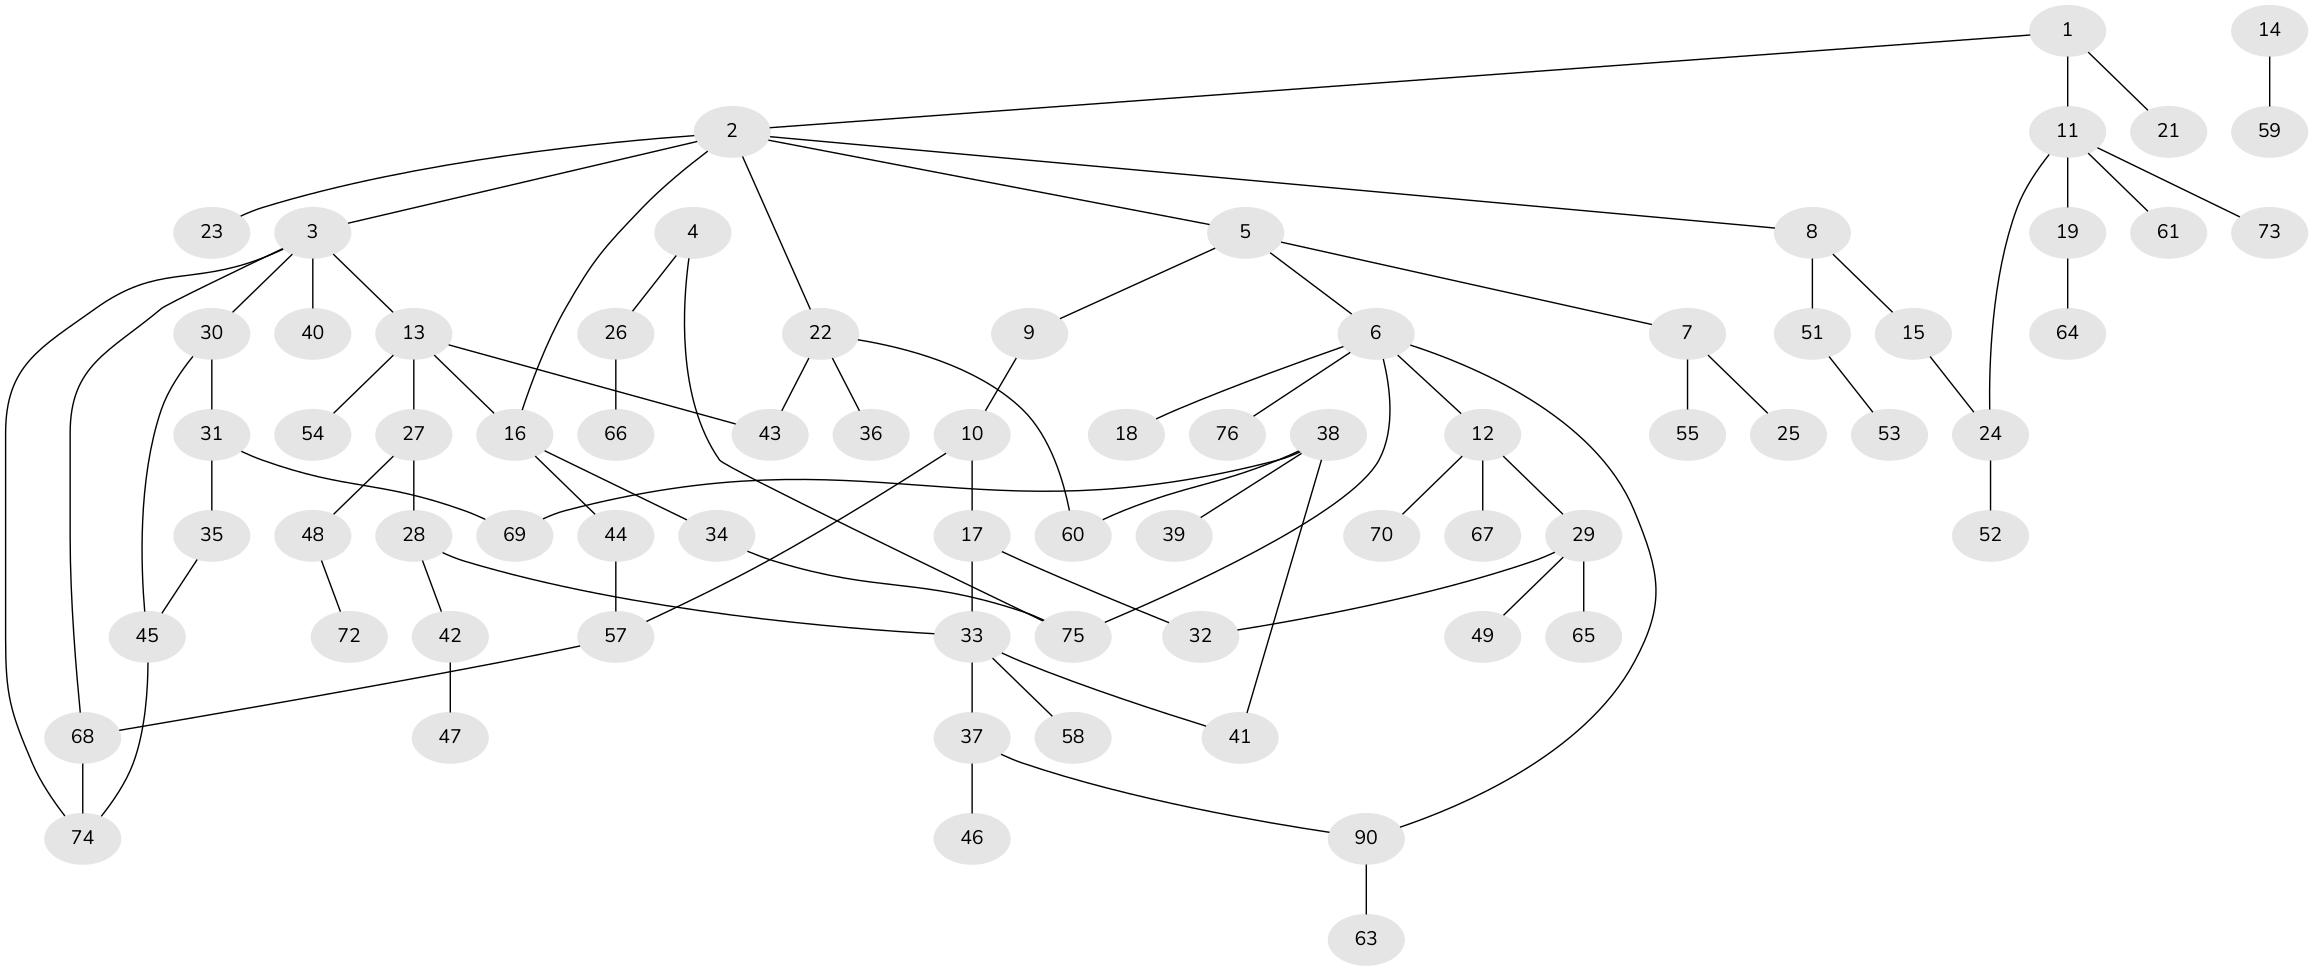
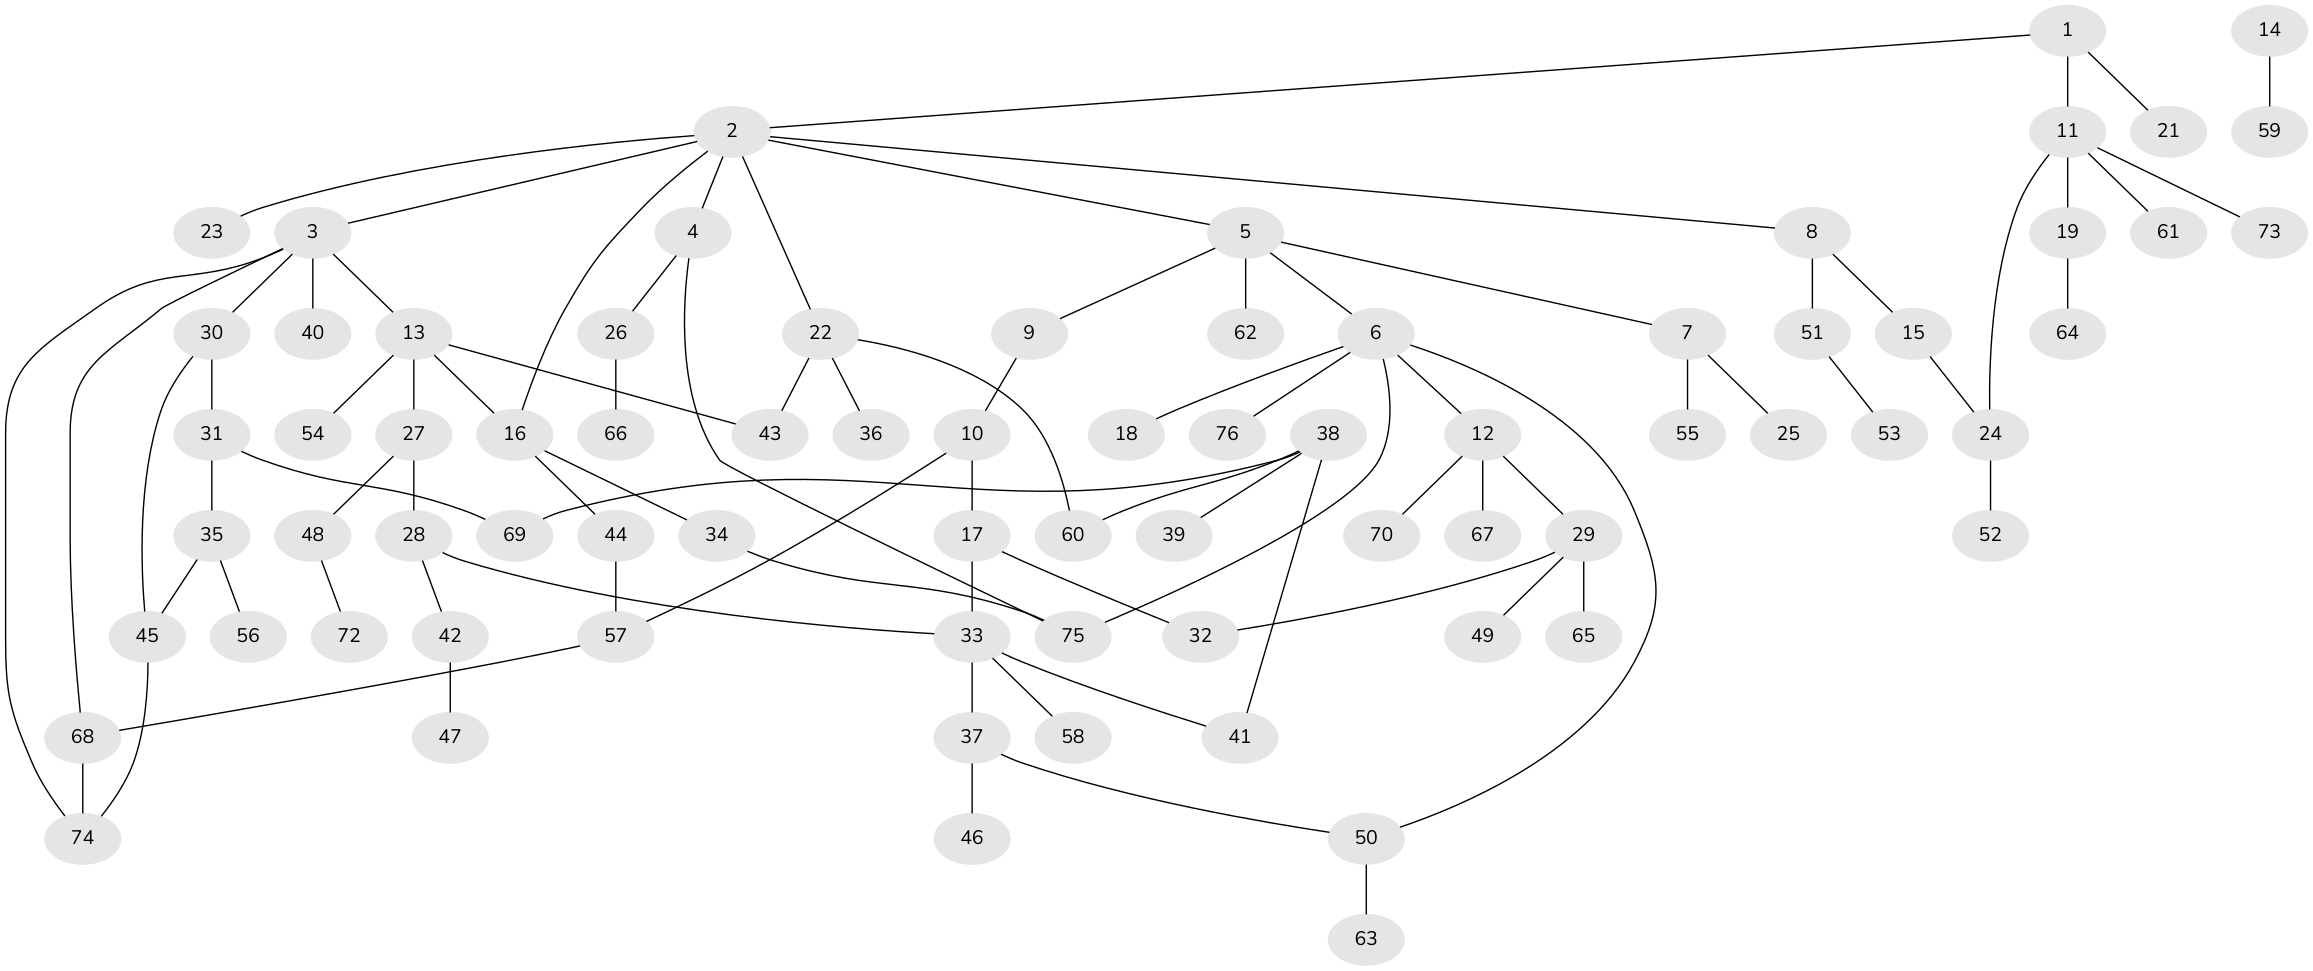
none -> (713, 182)
none -> (1246, 334)
none -> (248, 637)
(1366, 839) -> (1366, 839)
